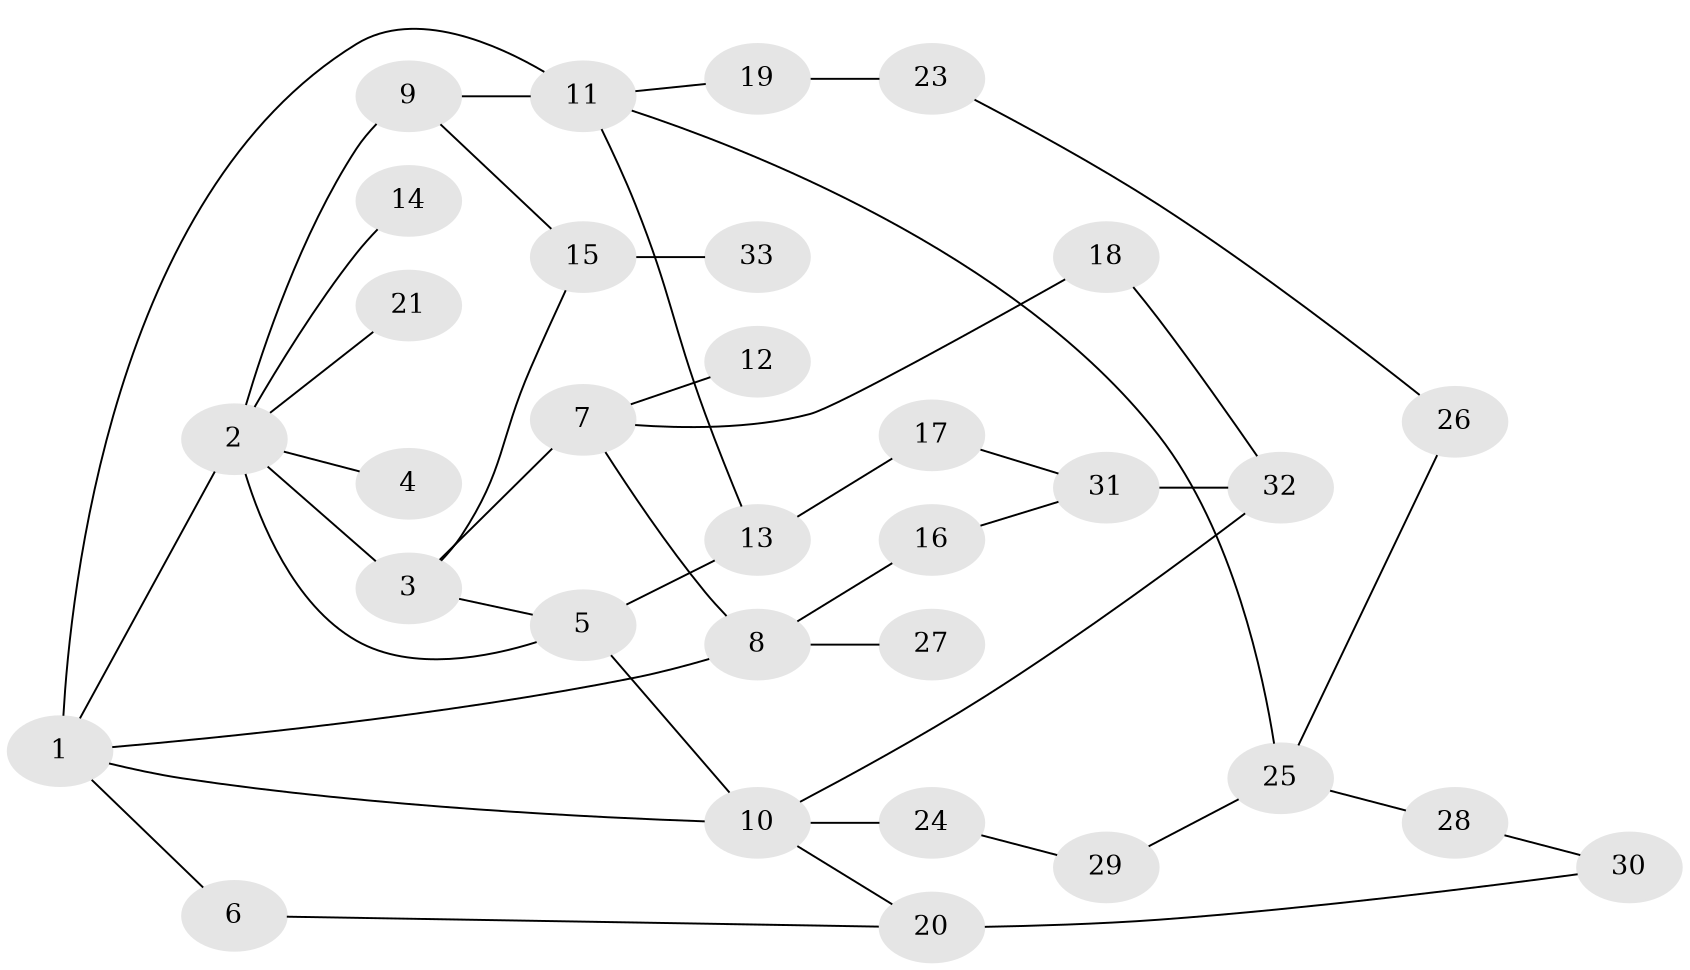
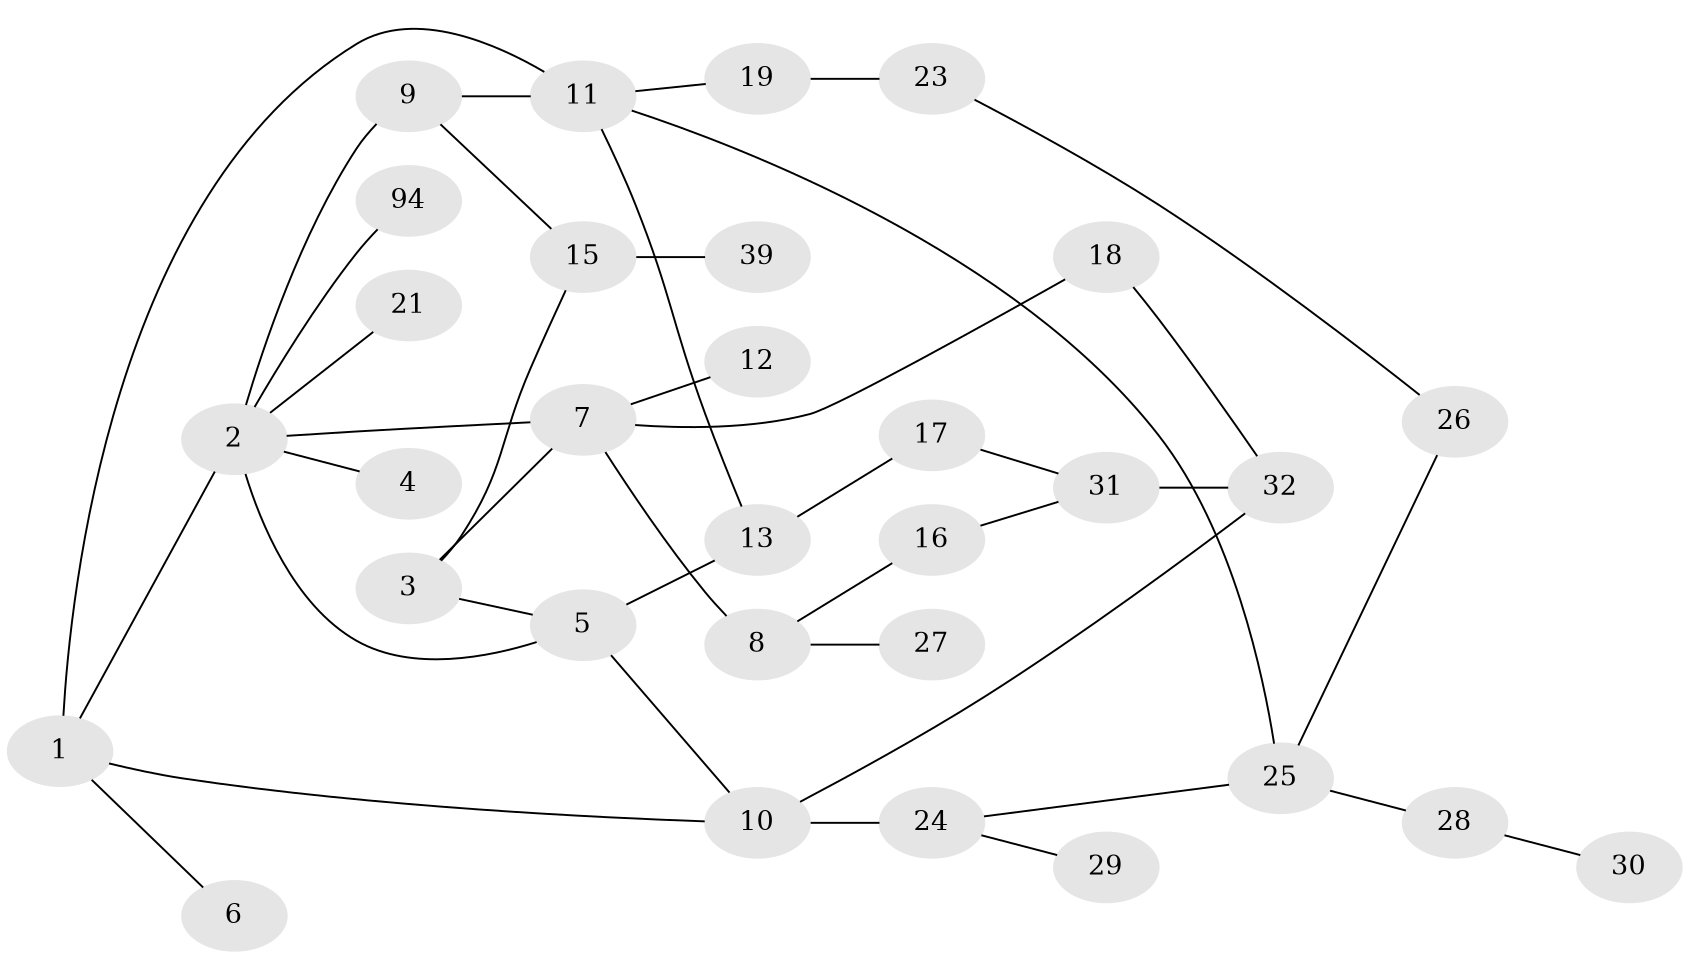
(409, 201) -> (409, 201)
(758, 257) -> (758, 257)
(322, 514) -> (408, 429)
(412, 714) -> none
(1194, 823) -> (1107, 801)
(932, 927) -> none
